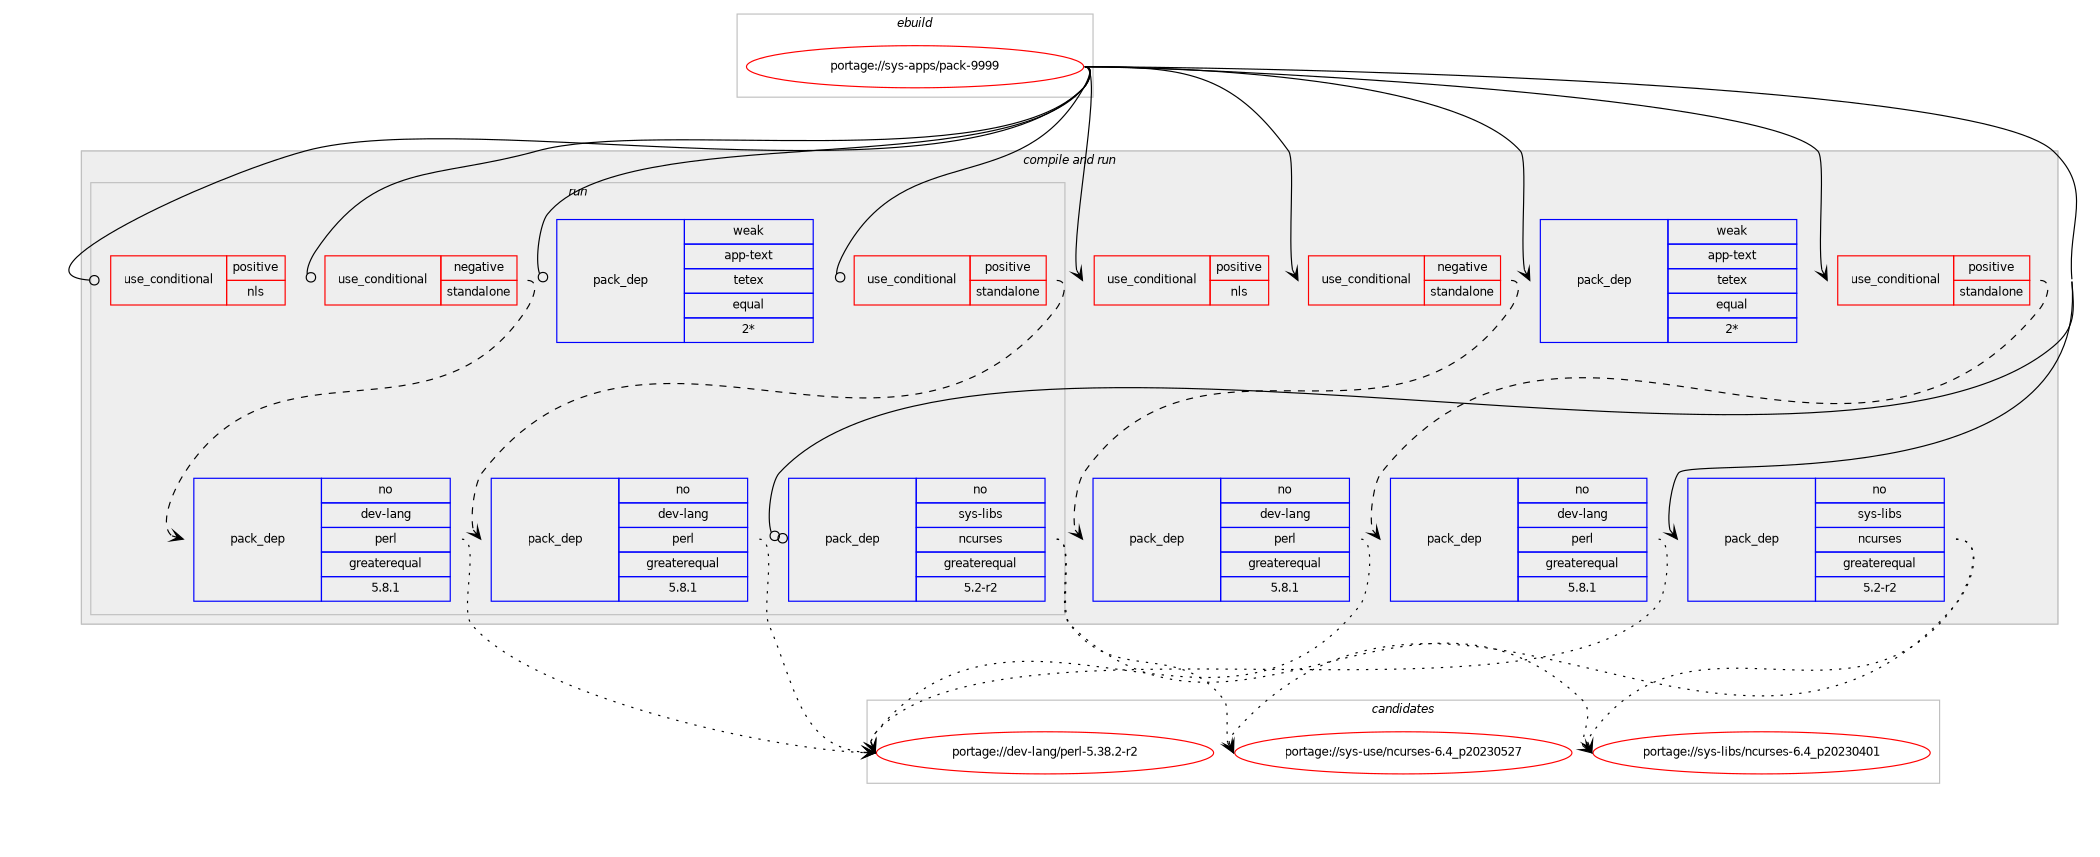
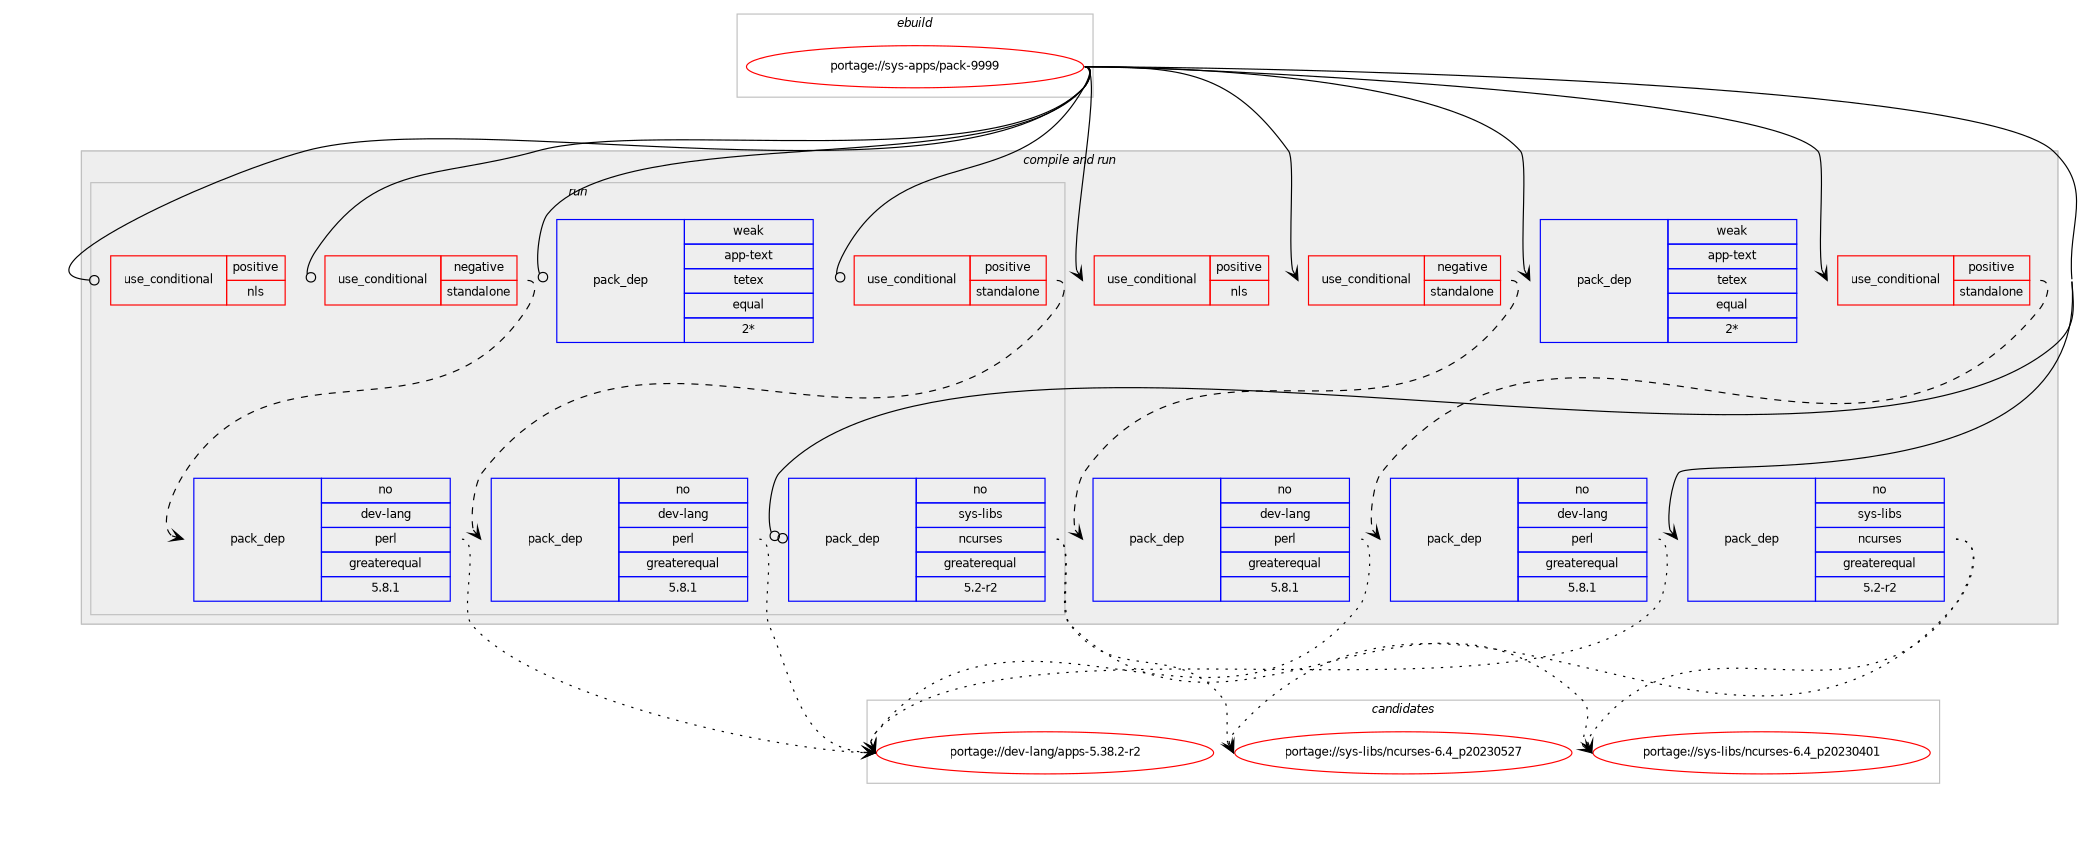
(1045, 753) -> (1045, 753)
(1403, 753) -> (1403, 753)
